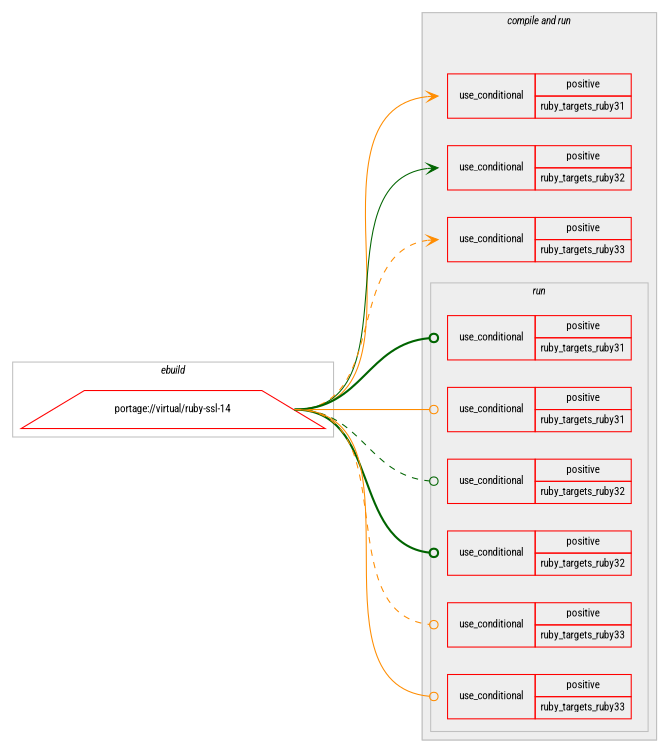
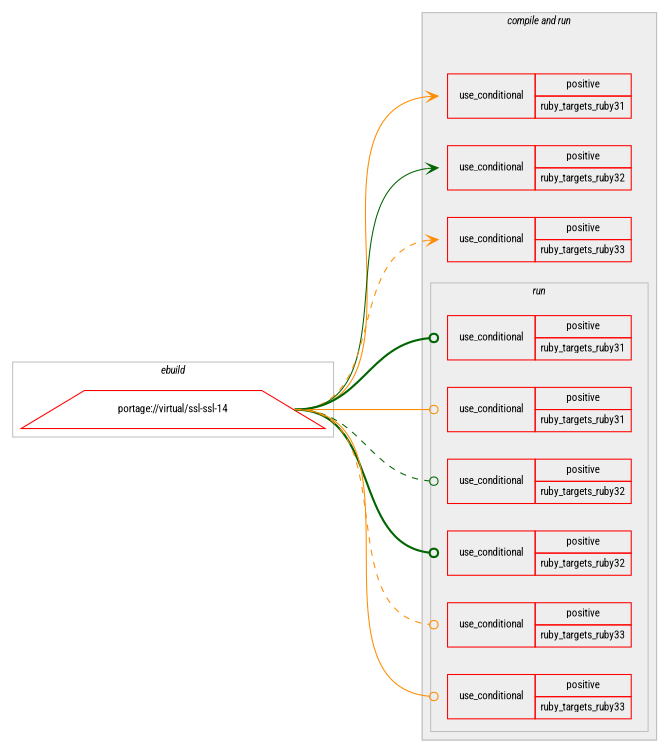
(173, 410) -> (173, 410)
